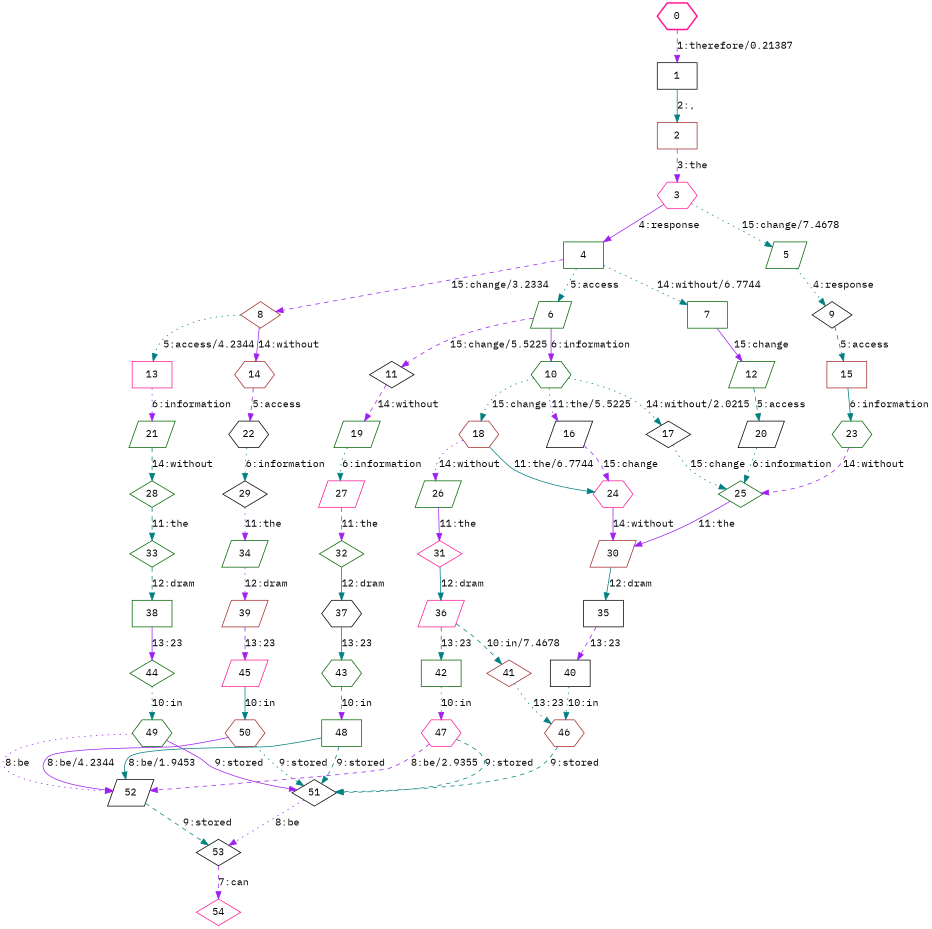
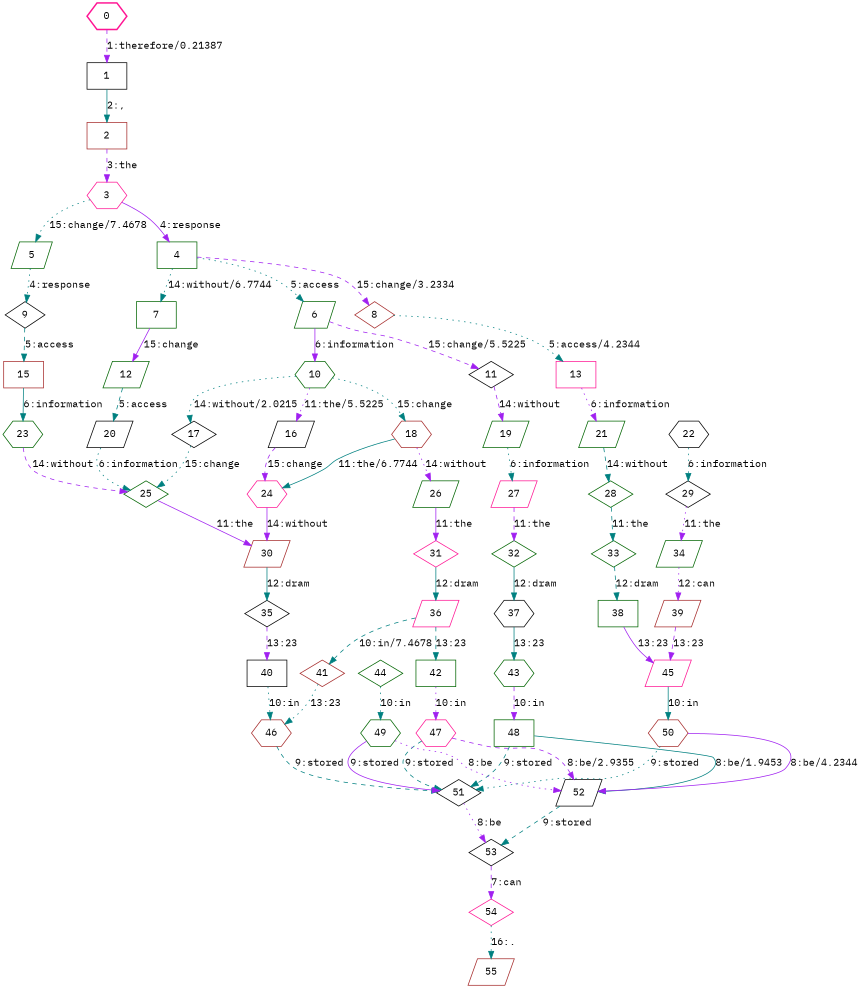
(255, 375) -> none
(266, 584) -> (697, 584)
(603, 614) -> (267, 614)
(152, 640) -> (634, 644)
none -> (491, 972)
